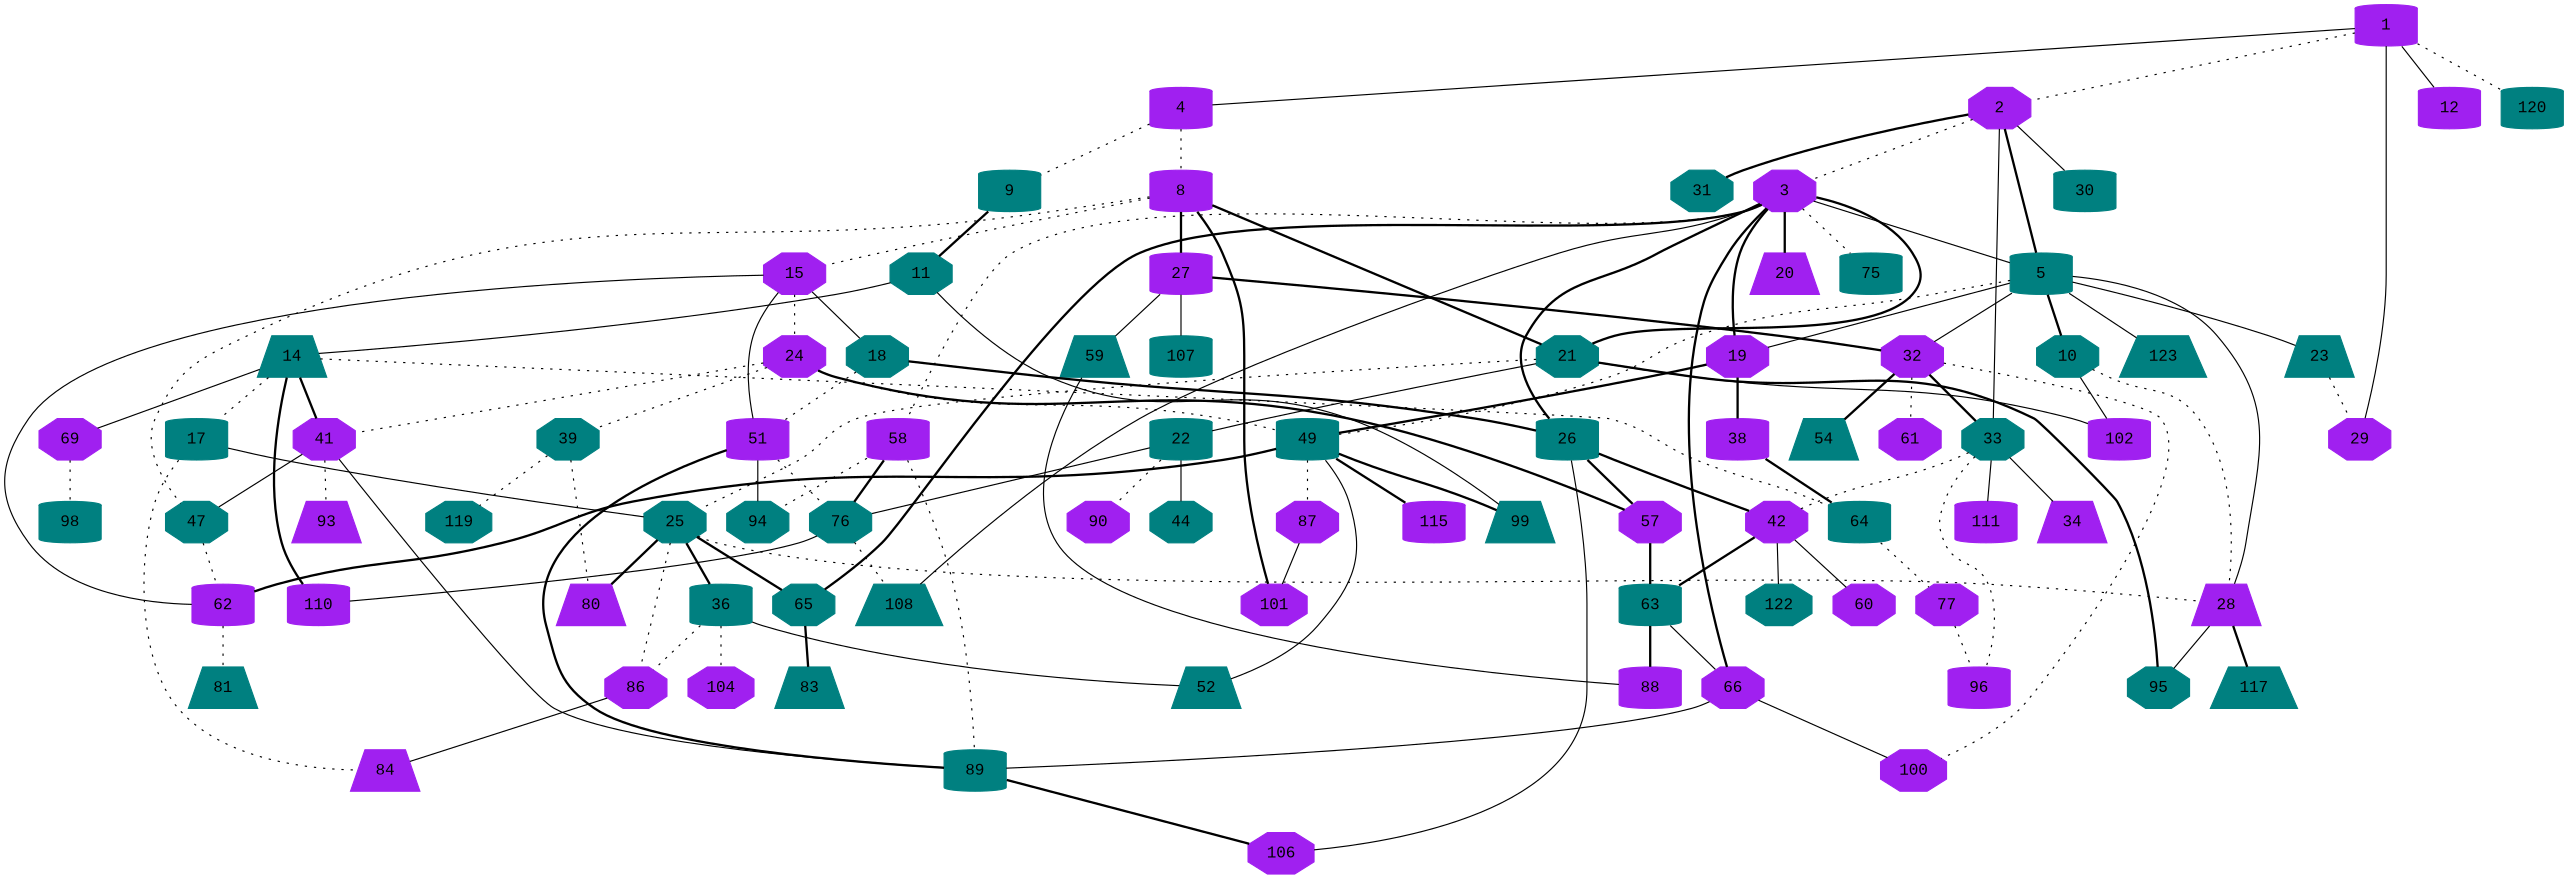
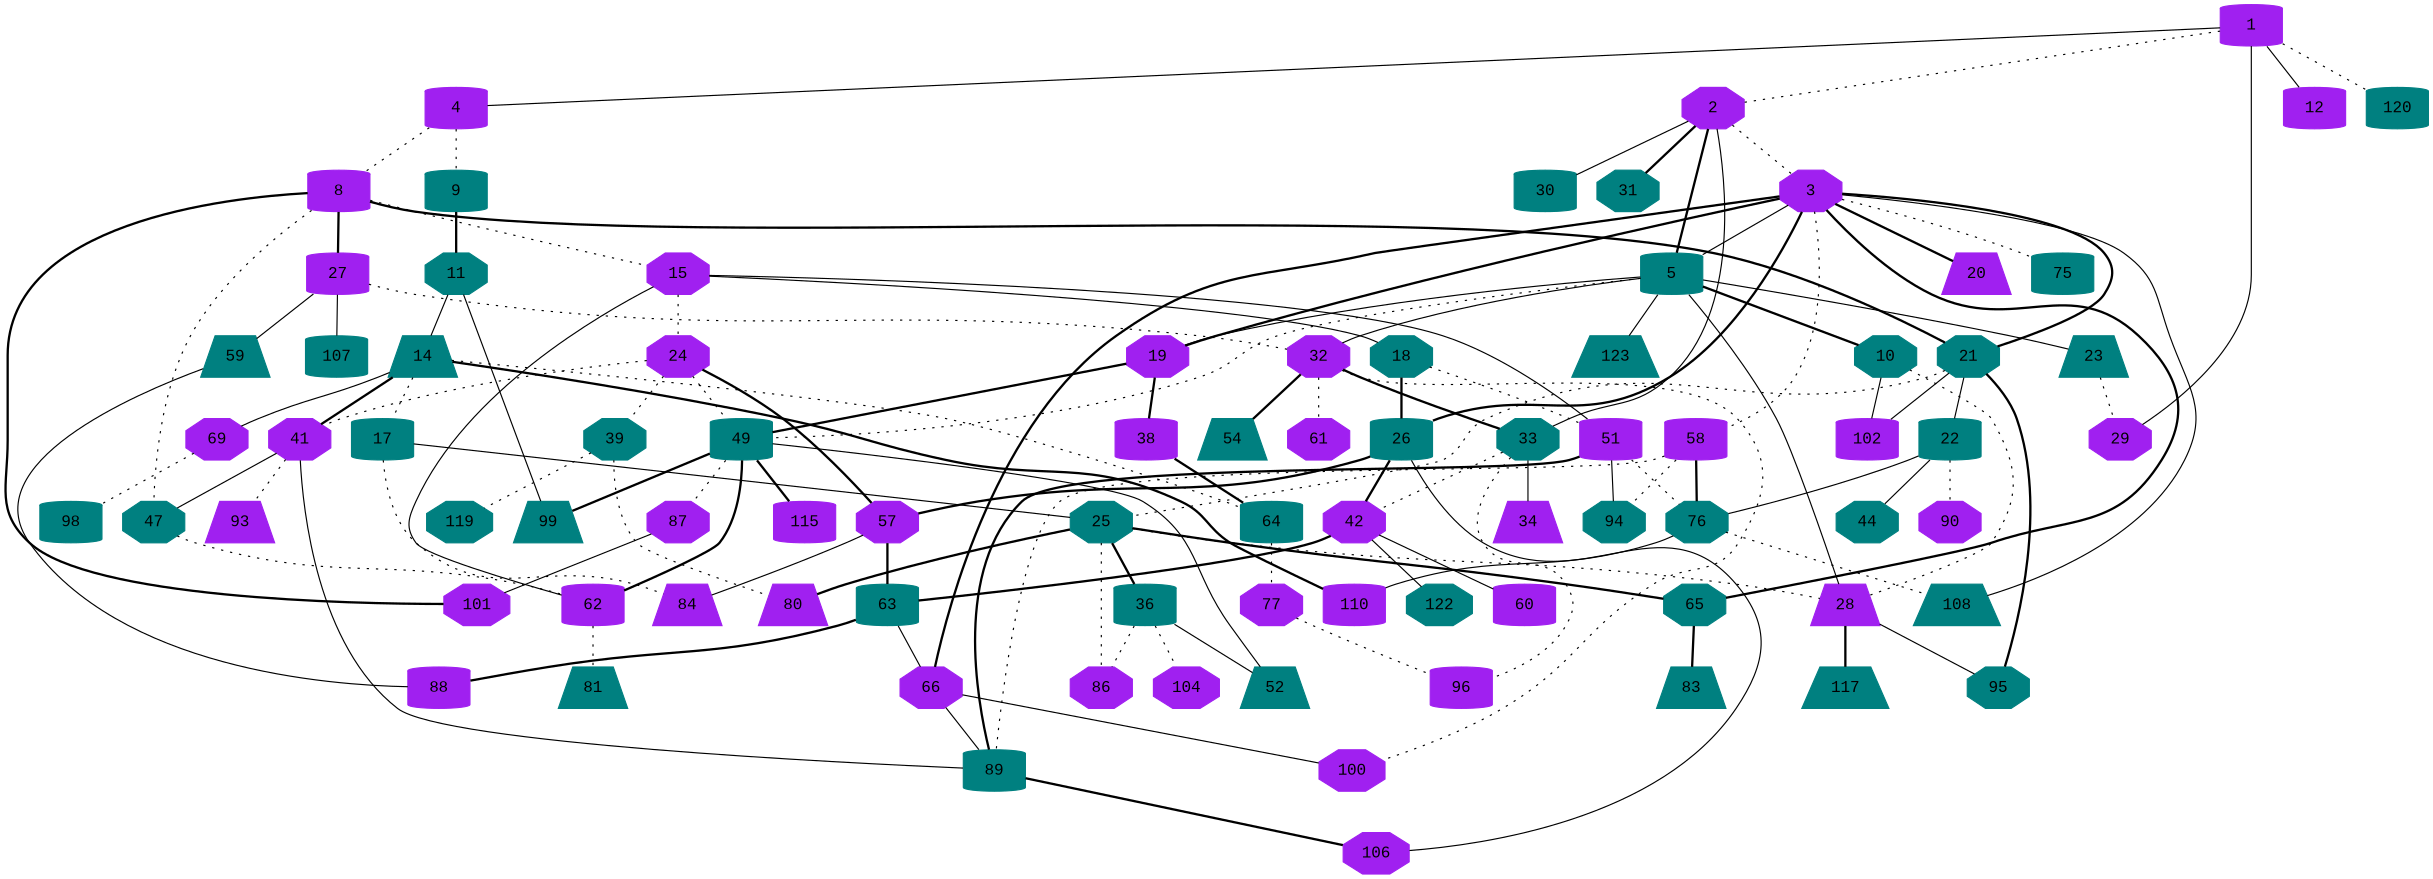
(1530, 308) -> (828, 321)
(1986, 522) -> none
(1864, 605) -> (1525, 605)
(509, 730) -> (788, 566)
